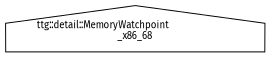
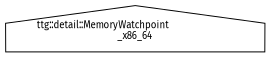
(135, 31) -> (135, 31)
